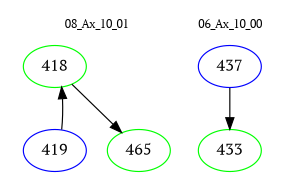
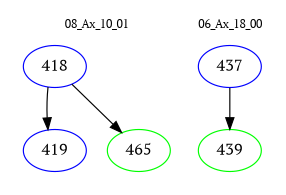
(230, 25) -> (230, 25)
(55, 66) -> (55, 66)
(63, 114) -> (47, 102)
(230, 150) -> (230, 150)
